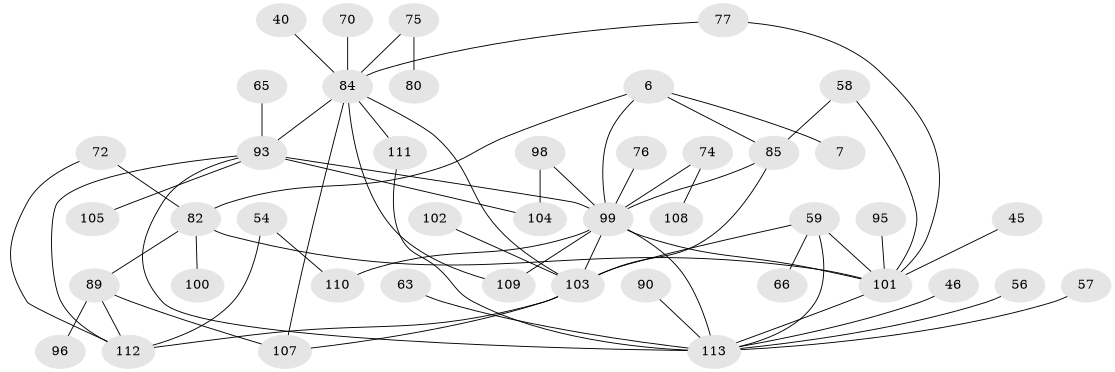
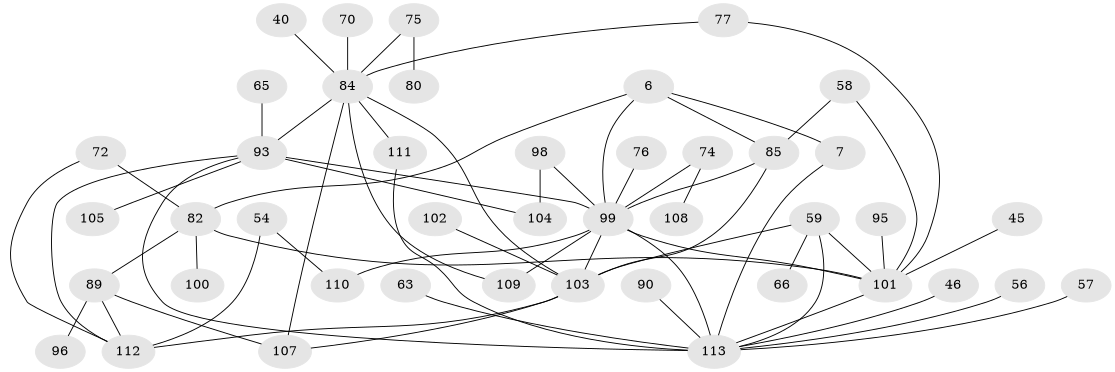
none -> (757, 241)
